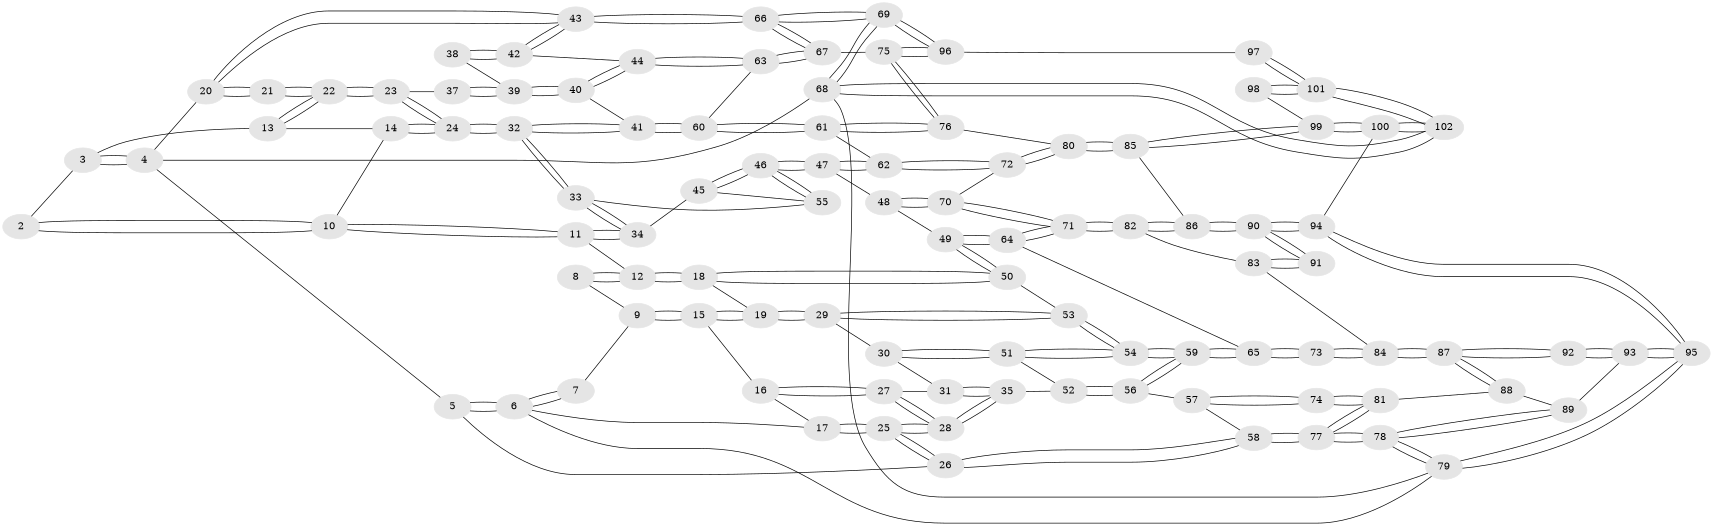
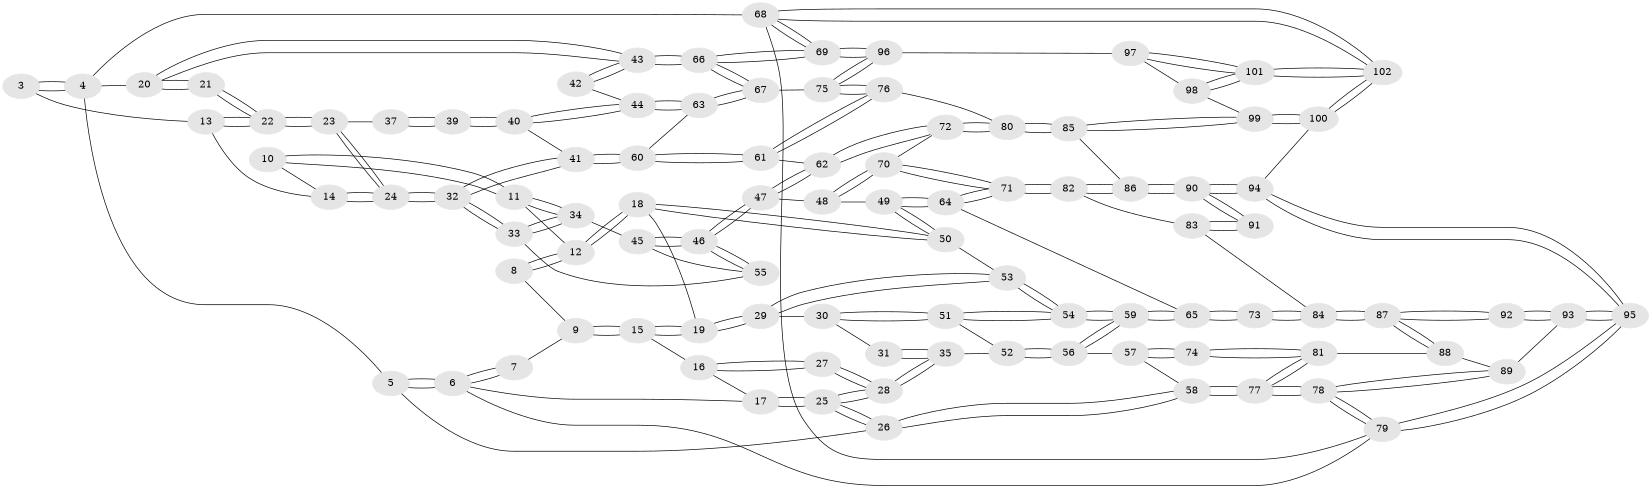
(453, 55) -> none
none -> (1161, 72)
(21, 227) -> none
(915, 392) -> none
